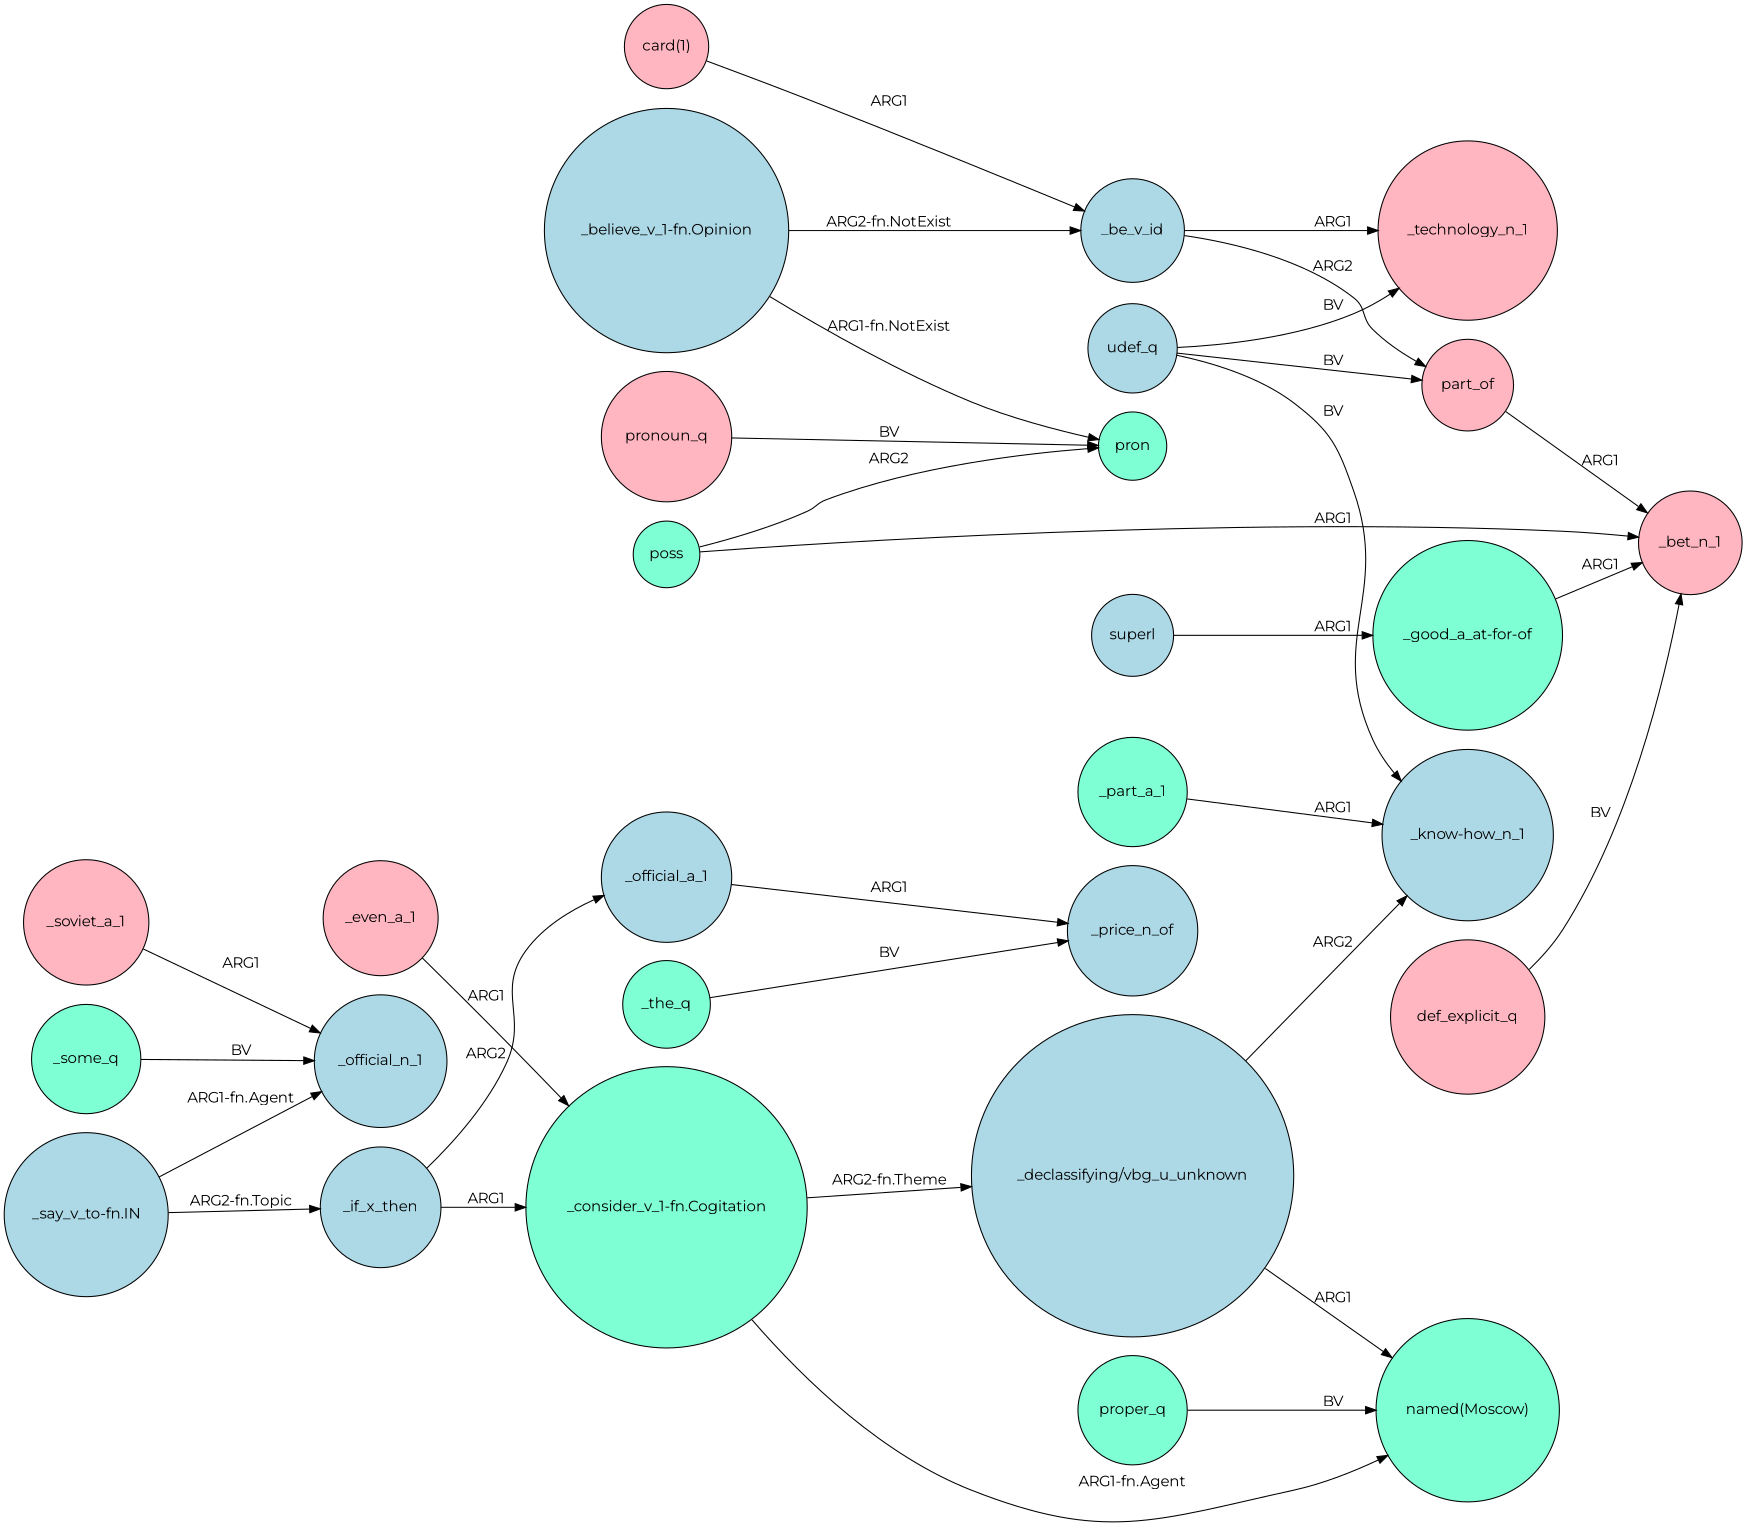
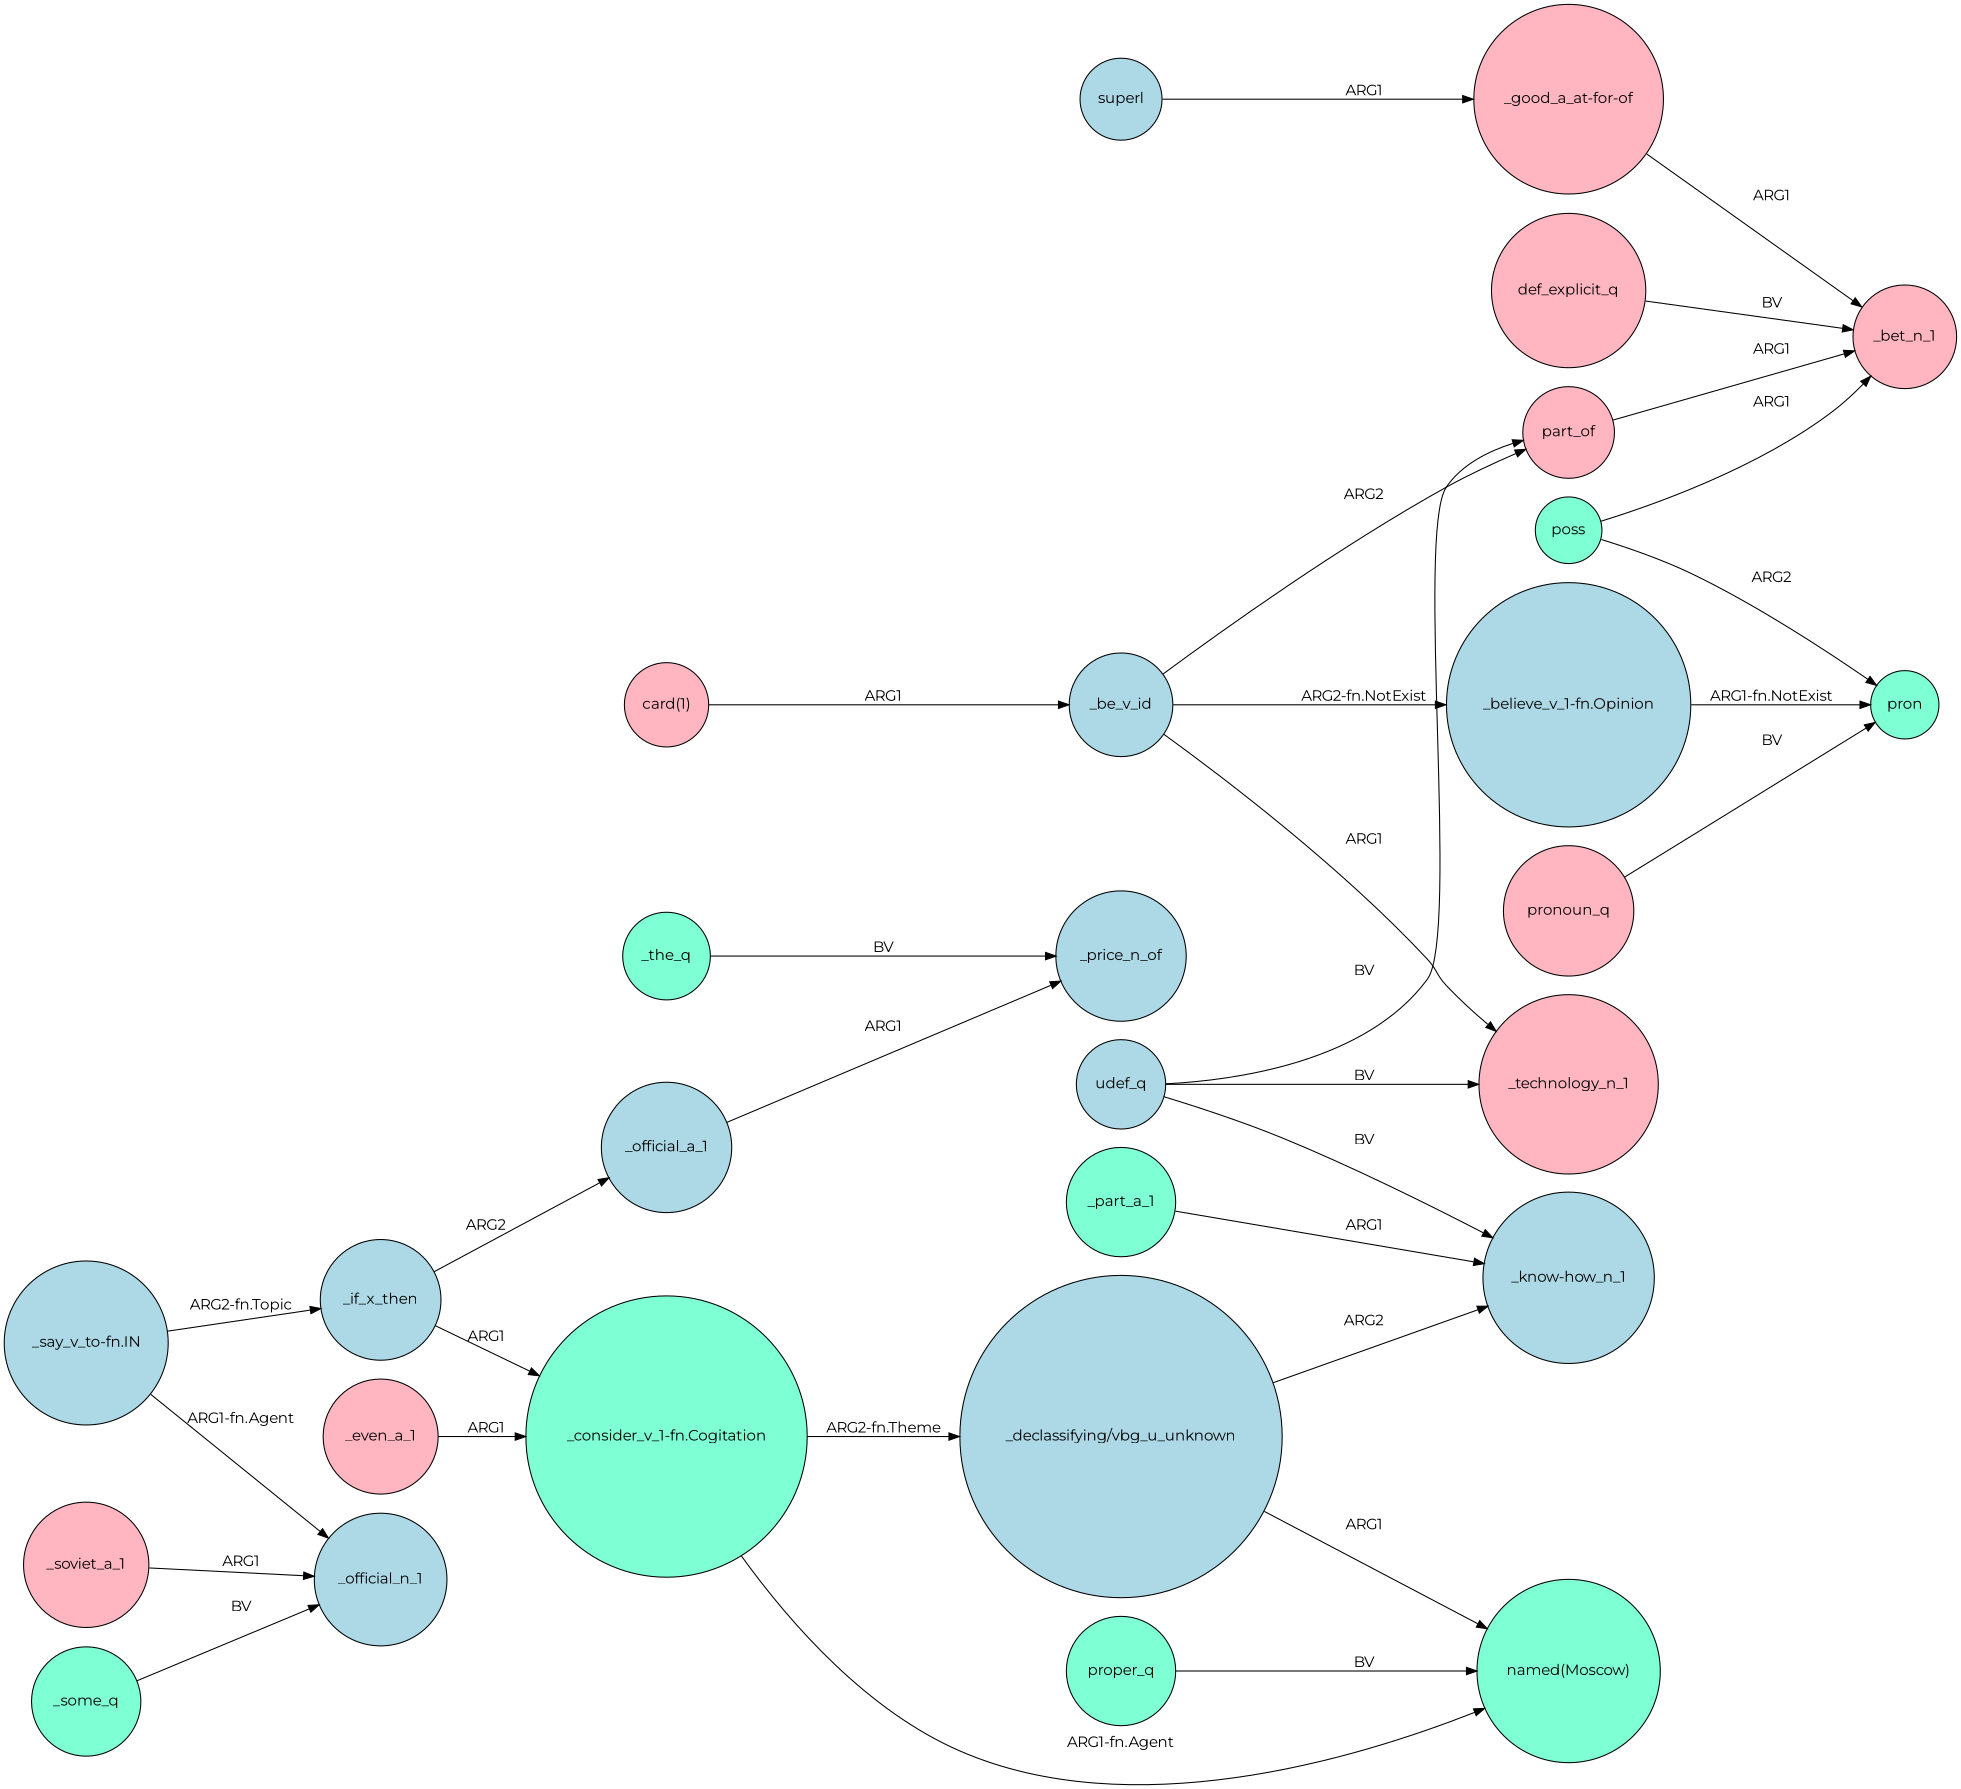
(929, 231) -> (1304, 705)
(1468, 635) -> (1569, 99)
